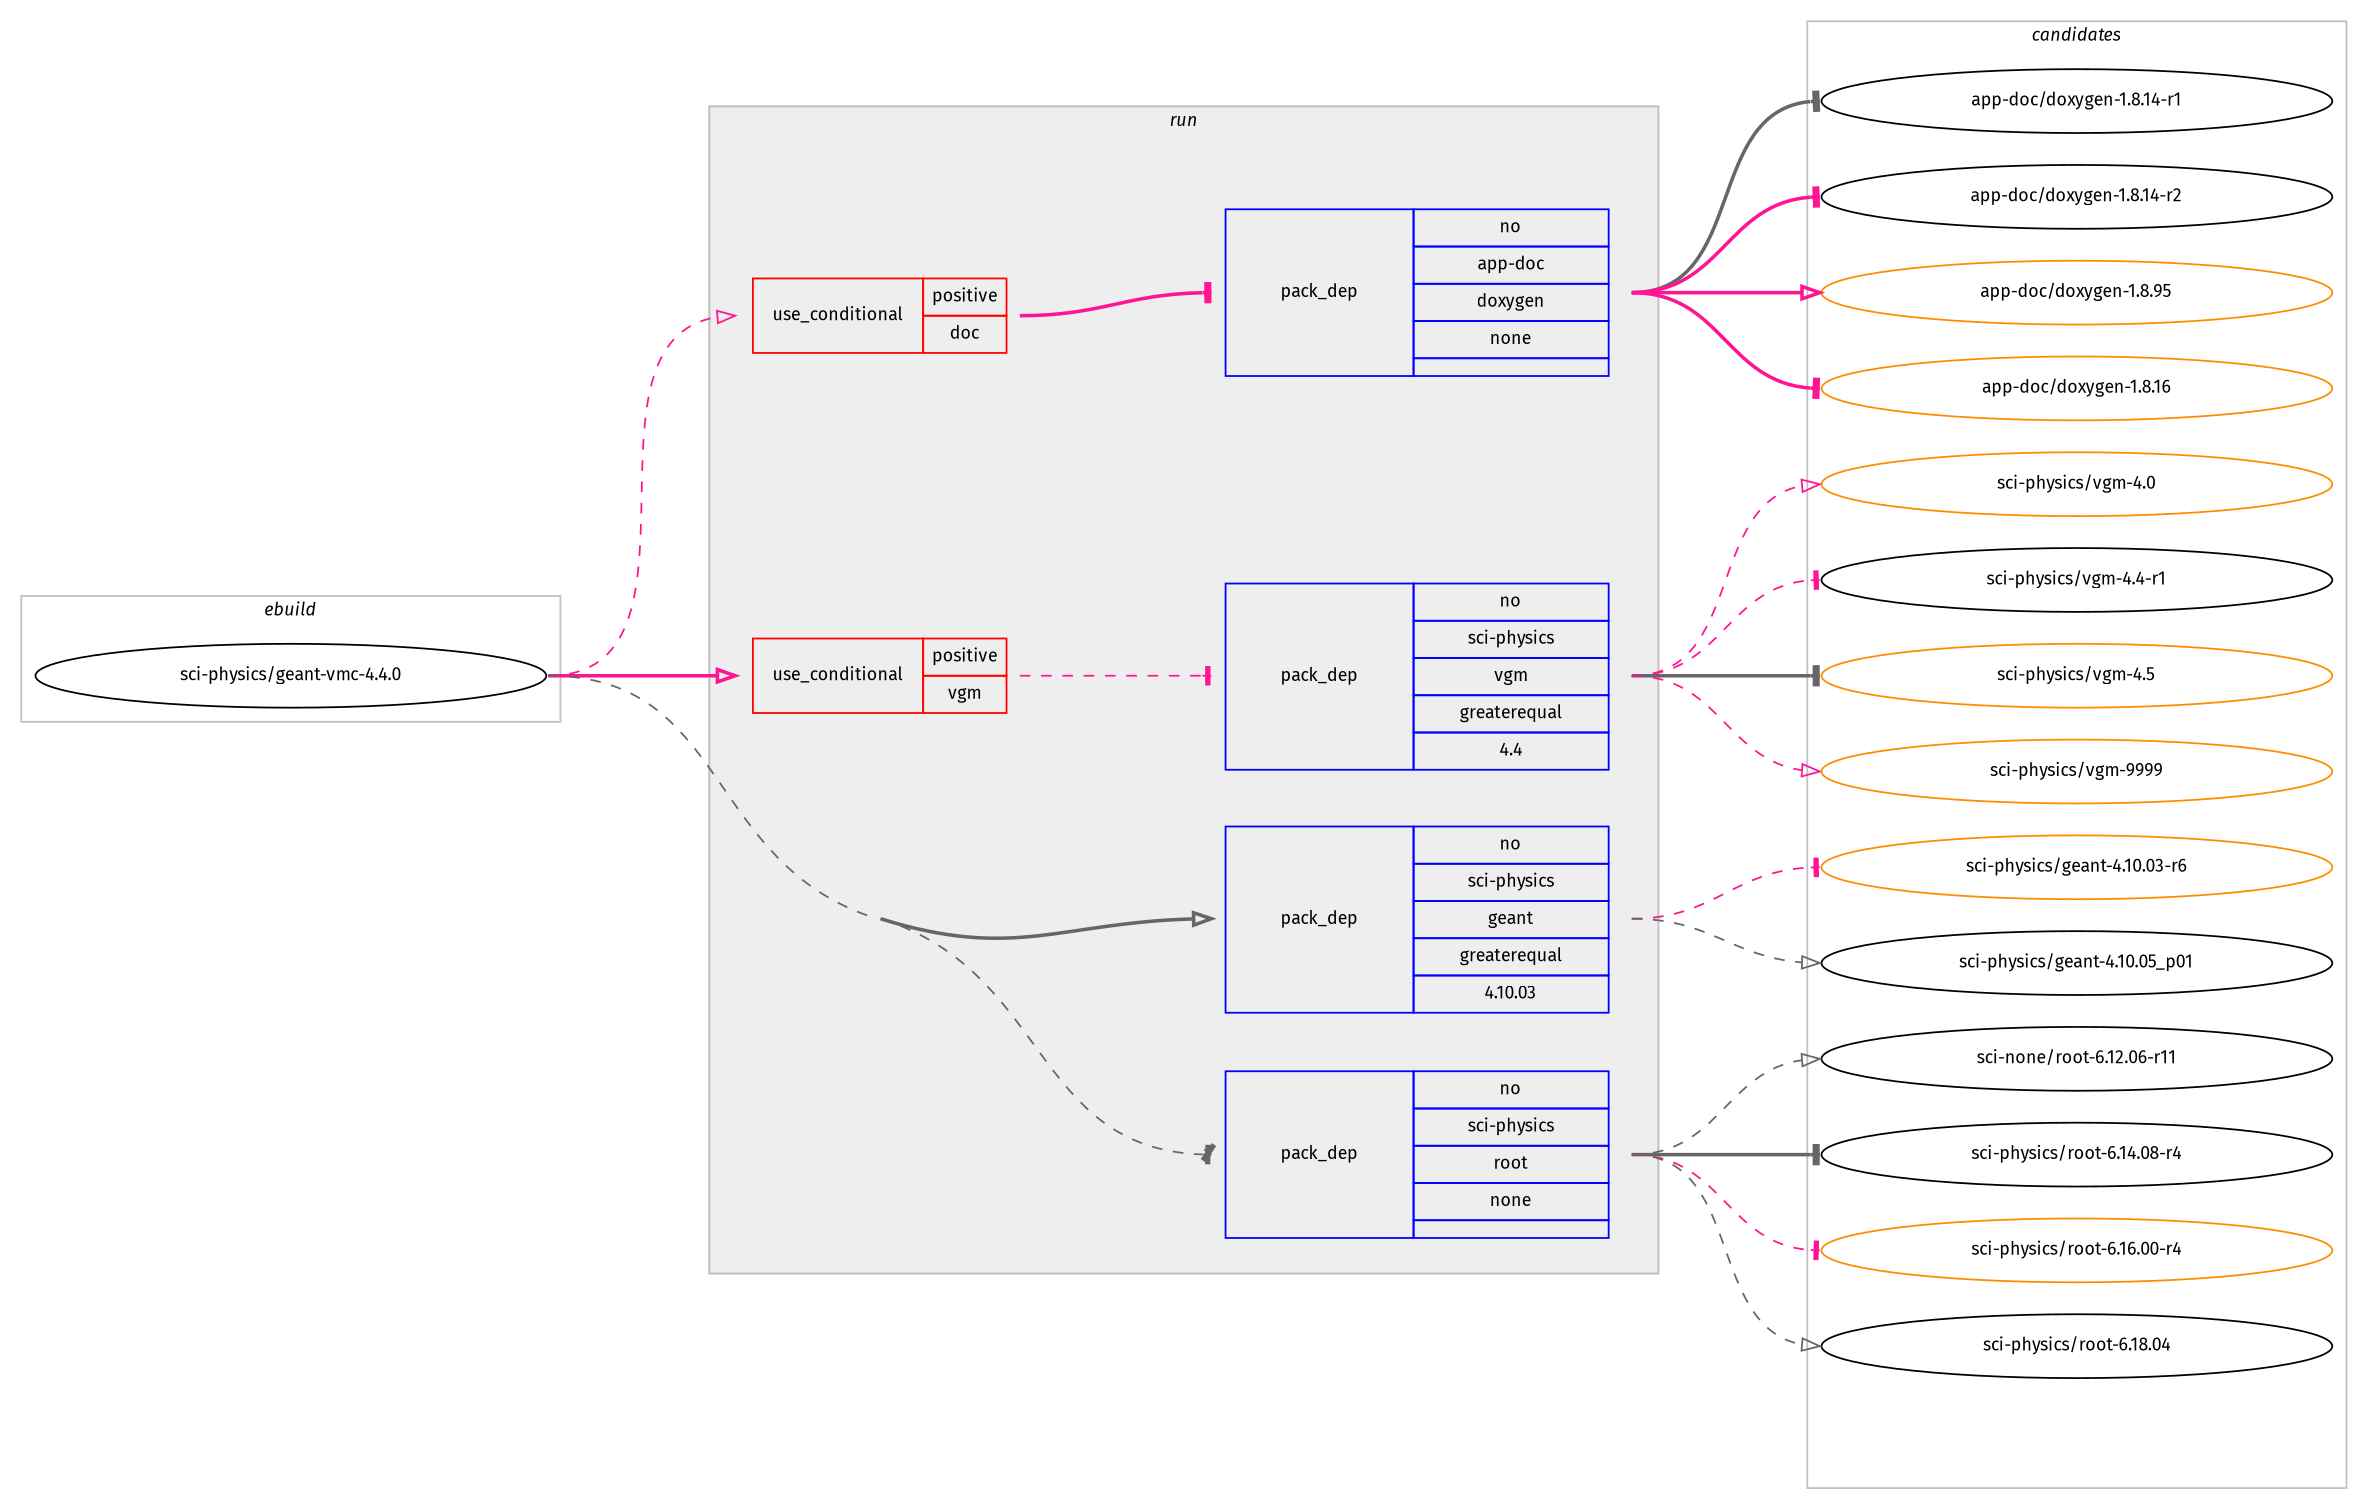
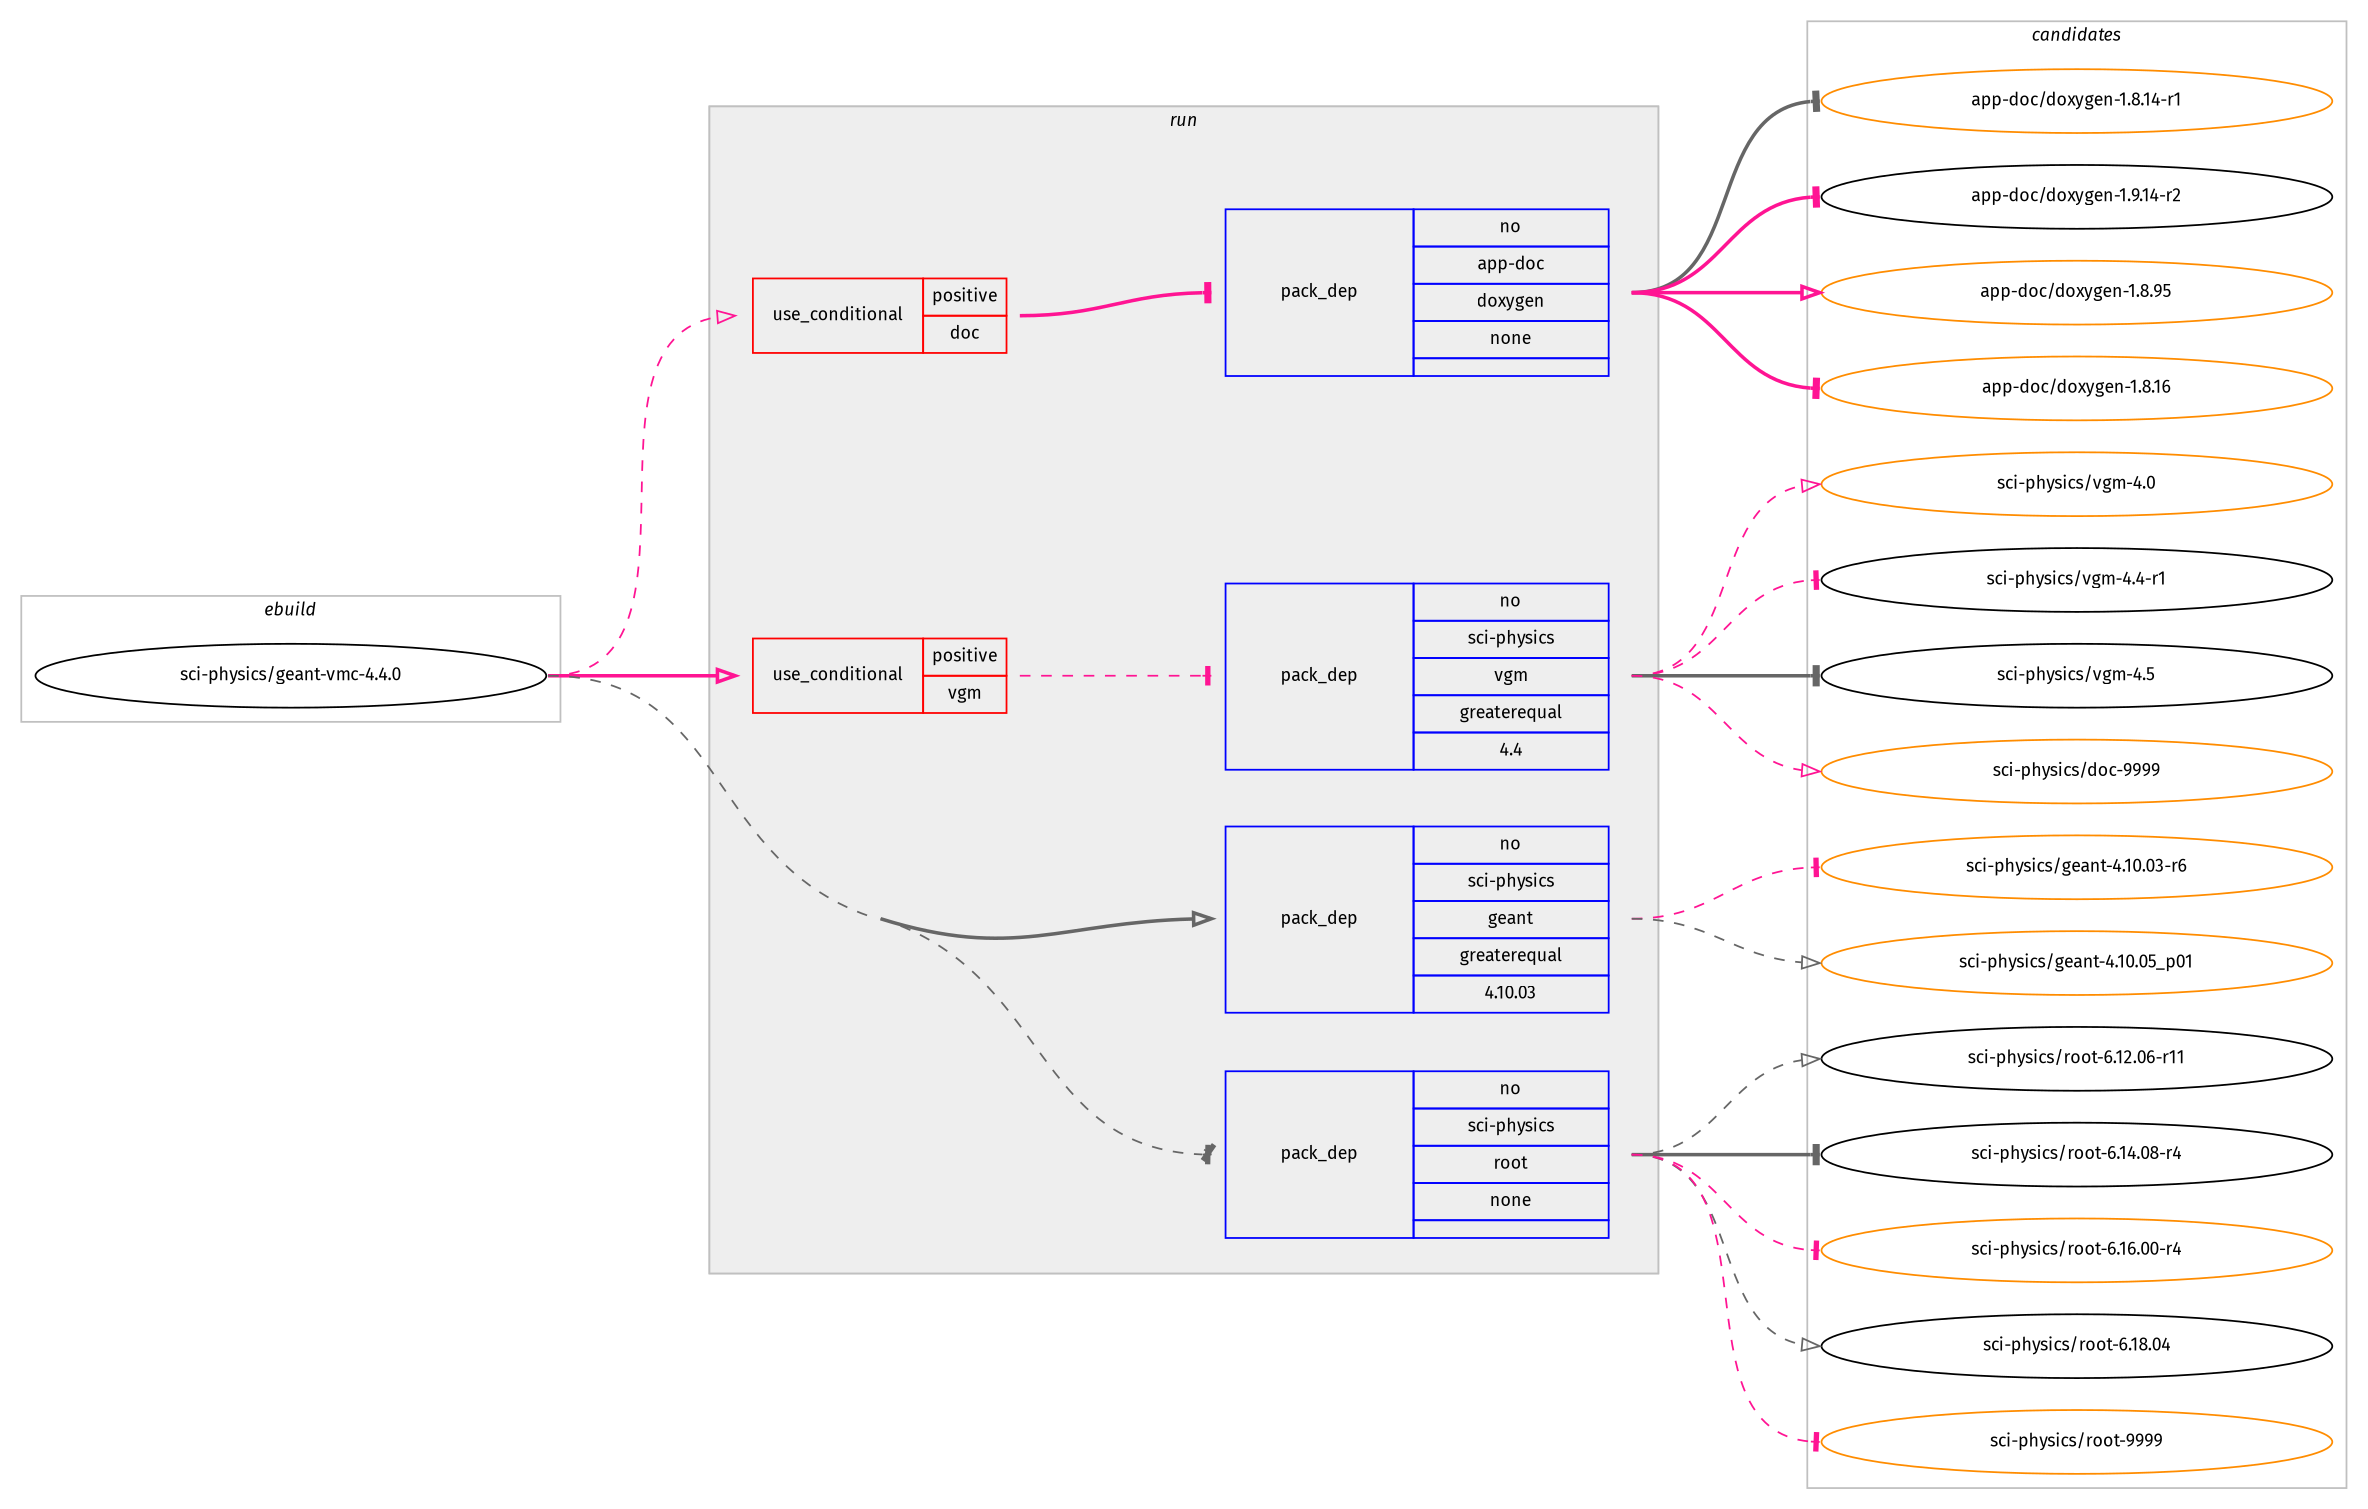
(2077, 101) -> (2077, 101)
(2077, 197) -> (2077, 197)
(2077, 676) -> (2077, 676)
(2077, 772) -> (2077, 772)
(2077, 963) -> (2077, 963)
(2077, 1059) -> (2077, 1059)
none -> (2077, 1442)
